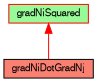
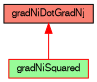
(49, 46) -> (49, 46)
